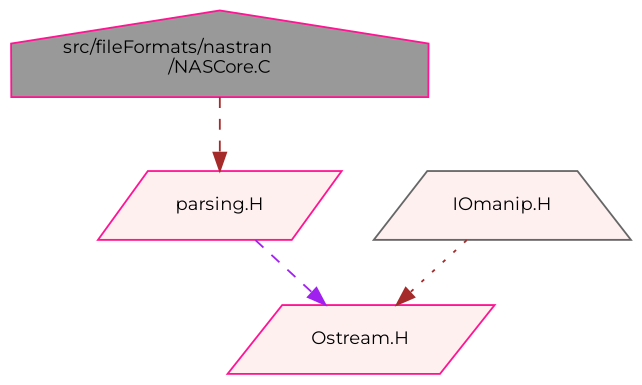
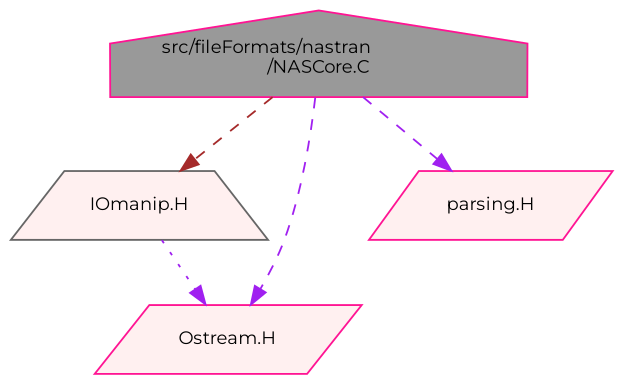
(220, 125) -> (400, 128)
none -> (234, 128)
(284, 266) -> (298, 196)
(439, 266) -> (179, 265)
